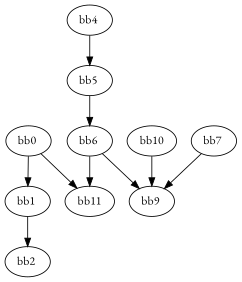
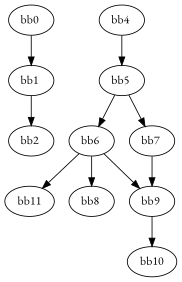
none -> (135, 107)
(152, 167) -> (152, 227)
(56, 168) -> none
none -> (92, 201)
